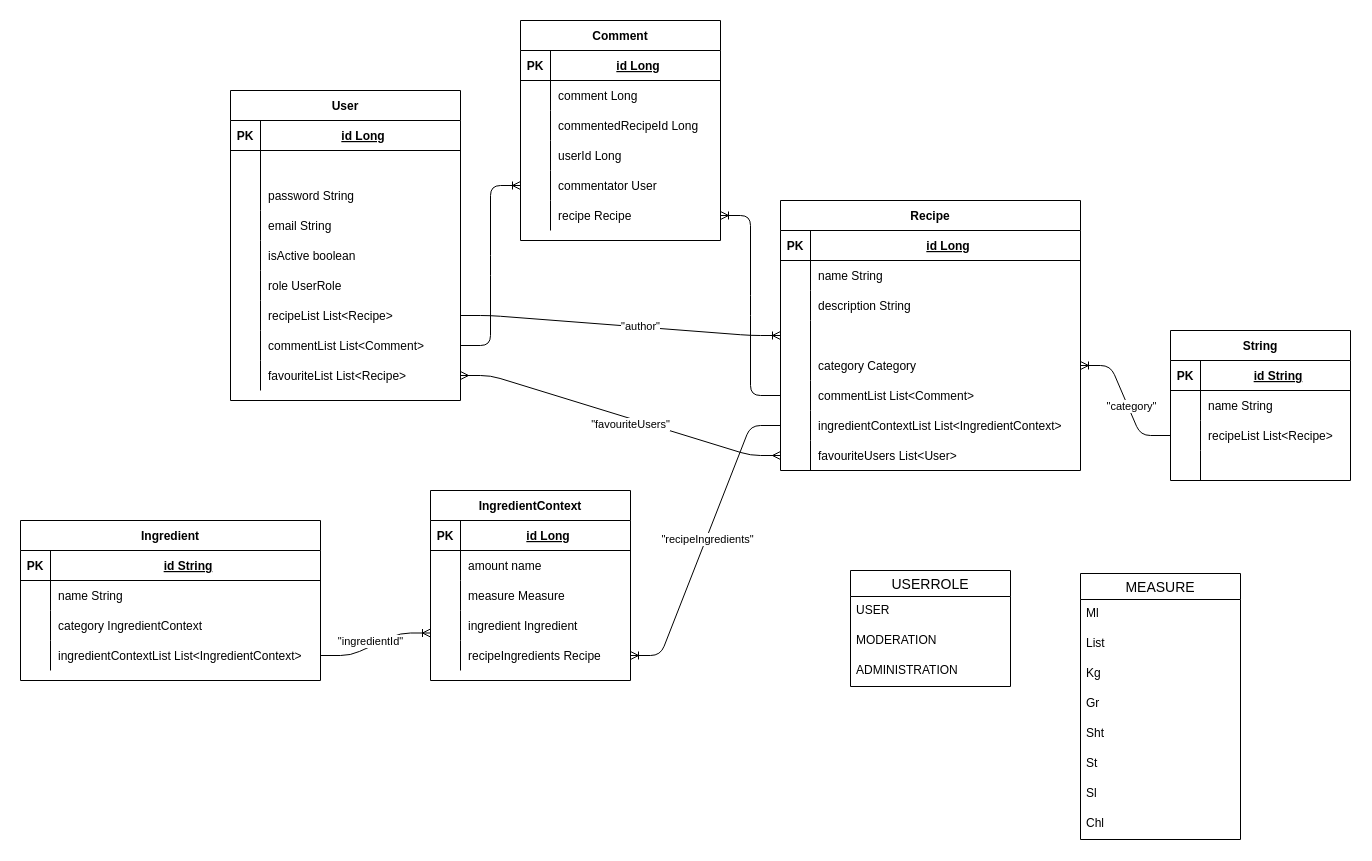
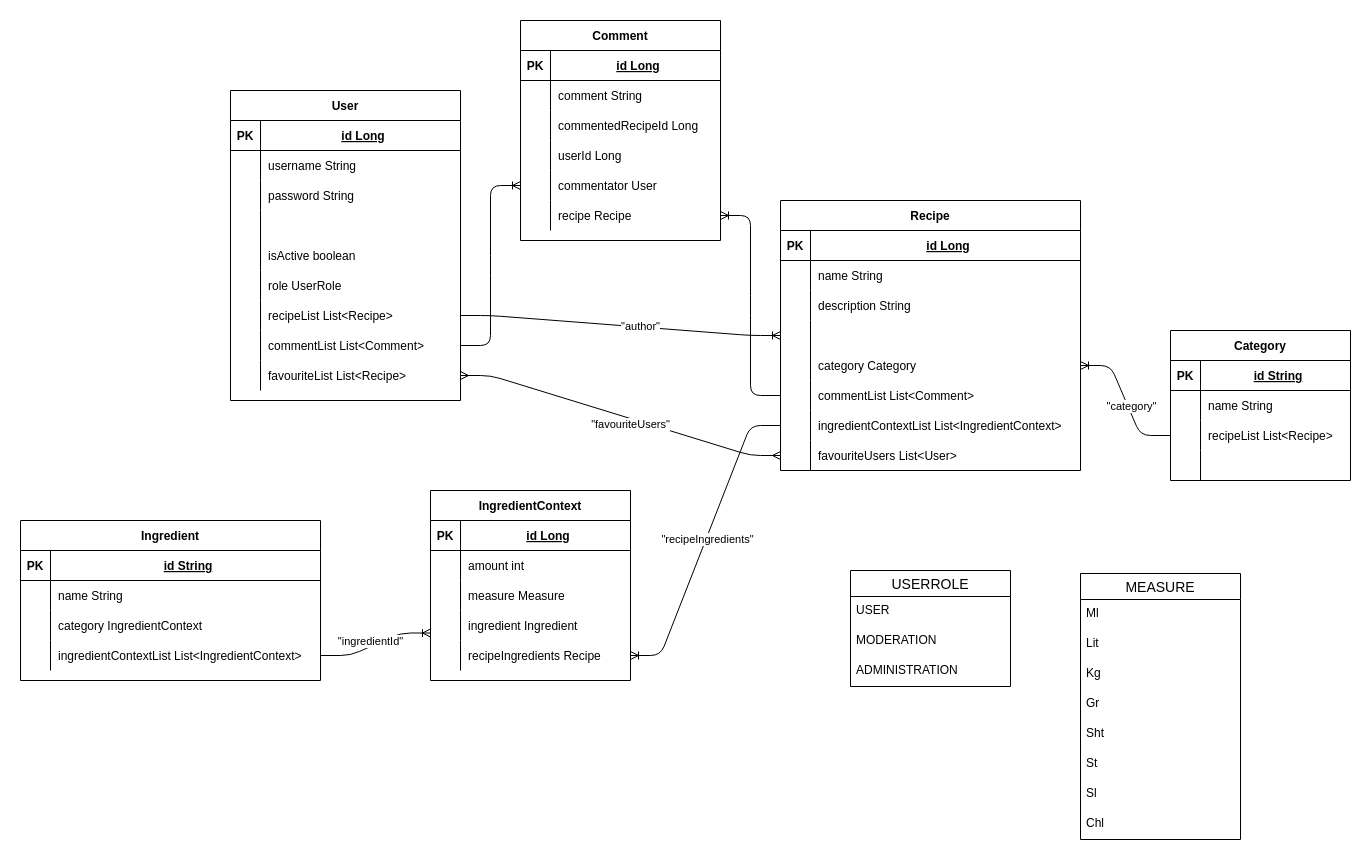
(597, 96) -> (602, 96)
none -> (361, 166)
(361, 226) -> none
(1260, 346) -> (1260, 346)
(503, 566) -> (498, 566)
(1098, 643) -> (1095, 643)
